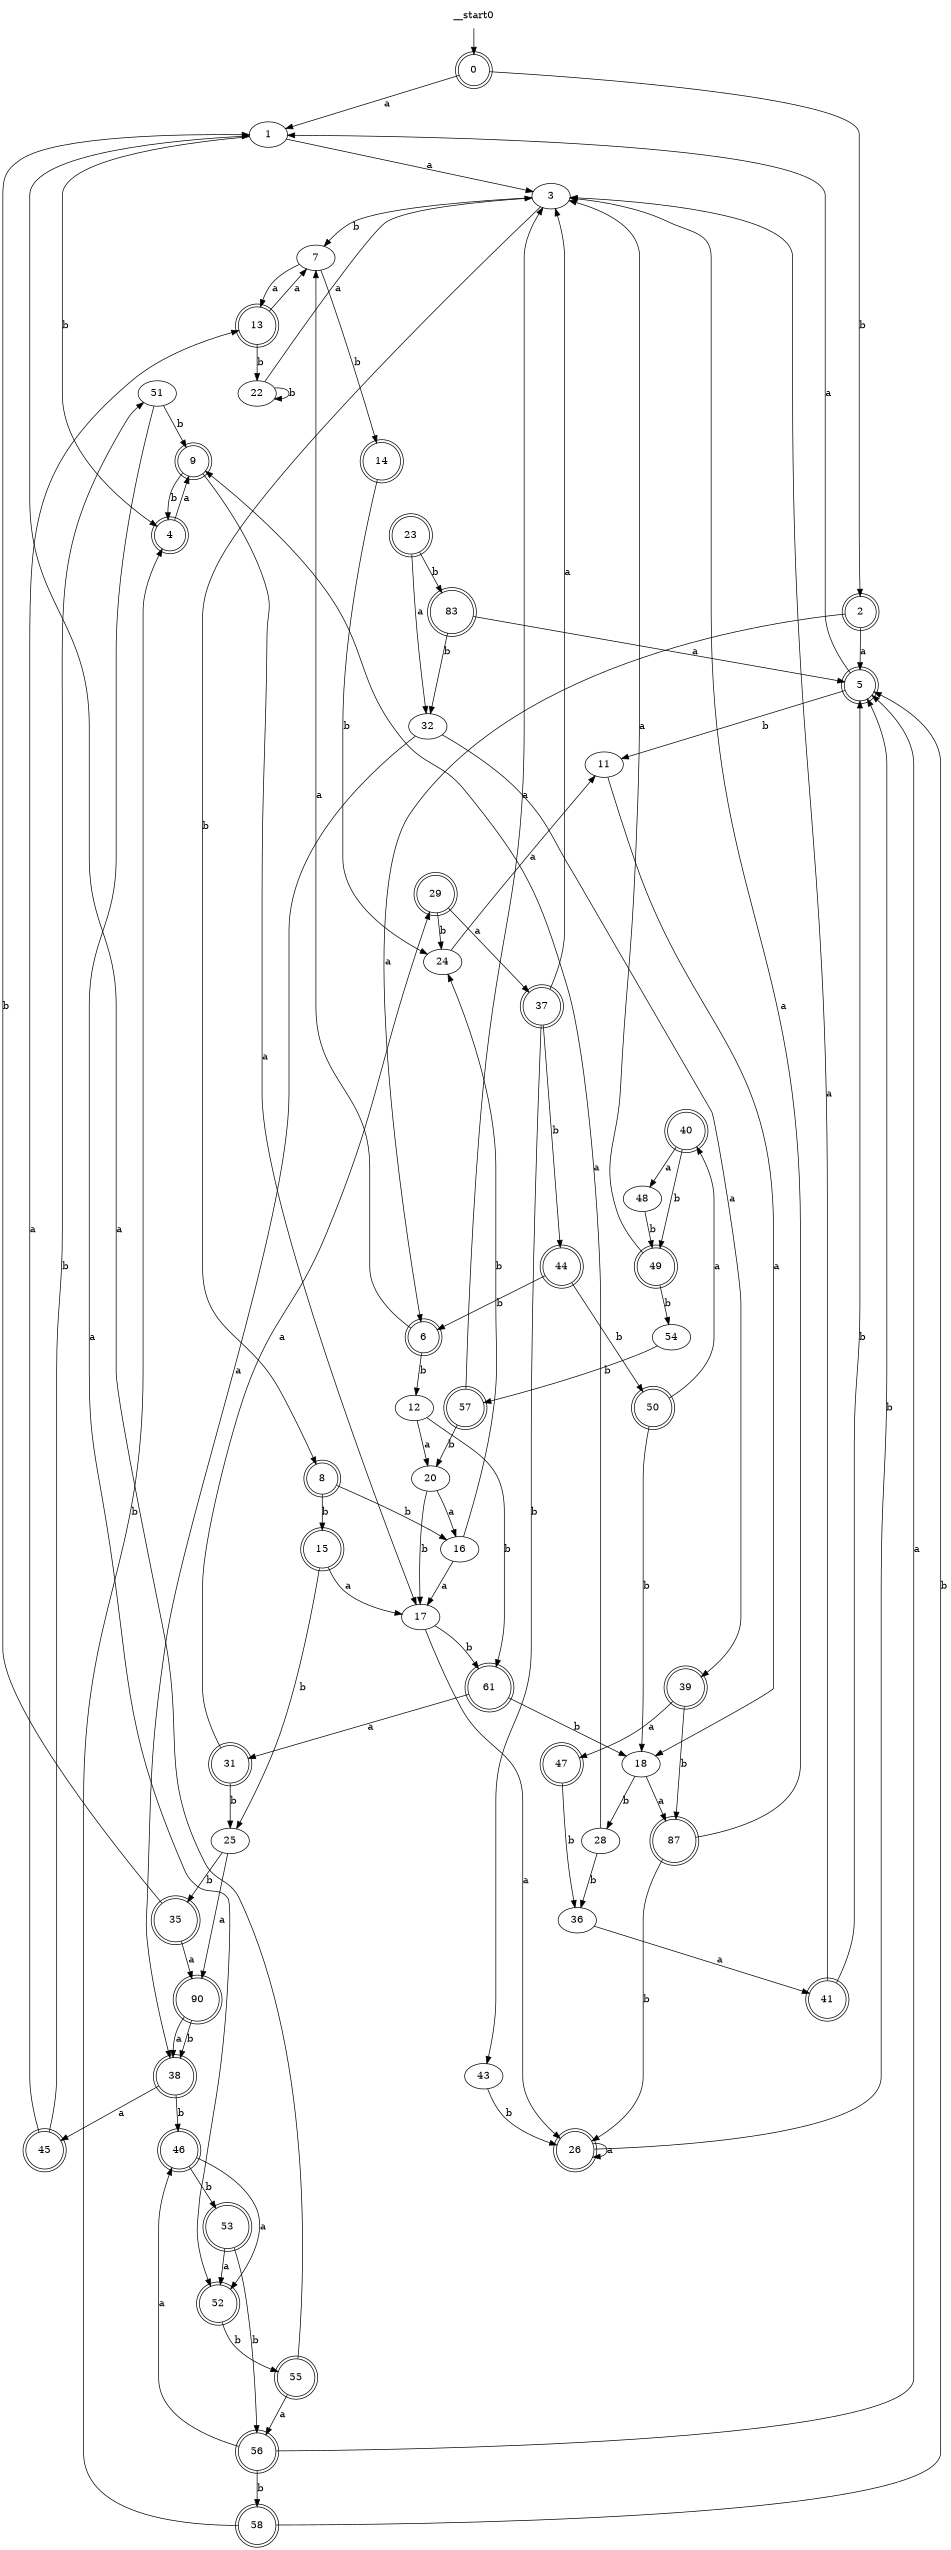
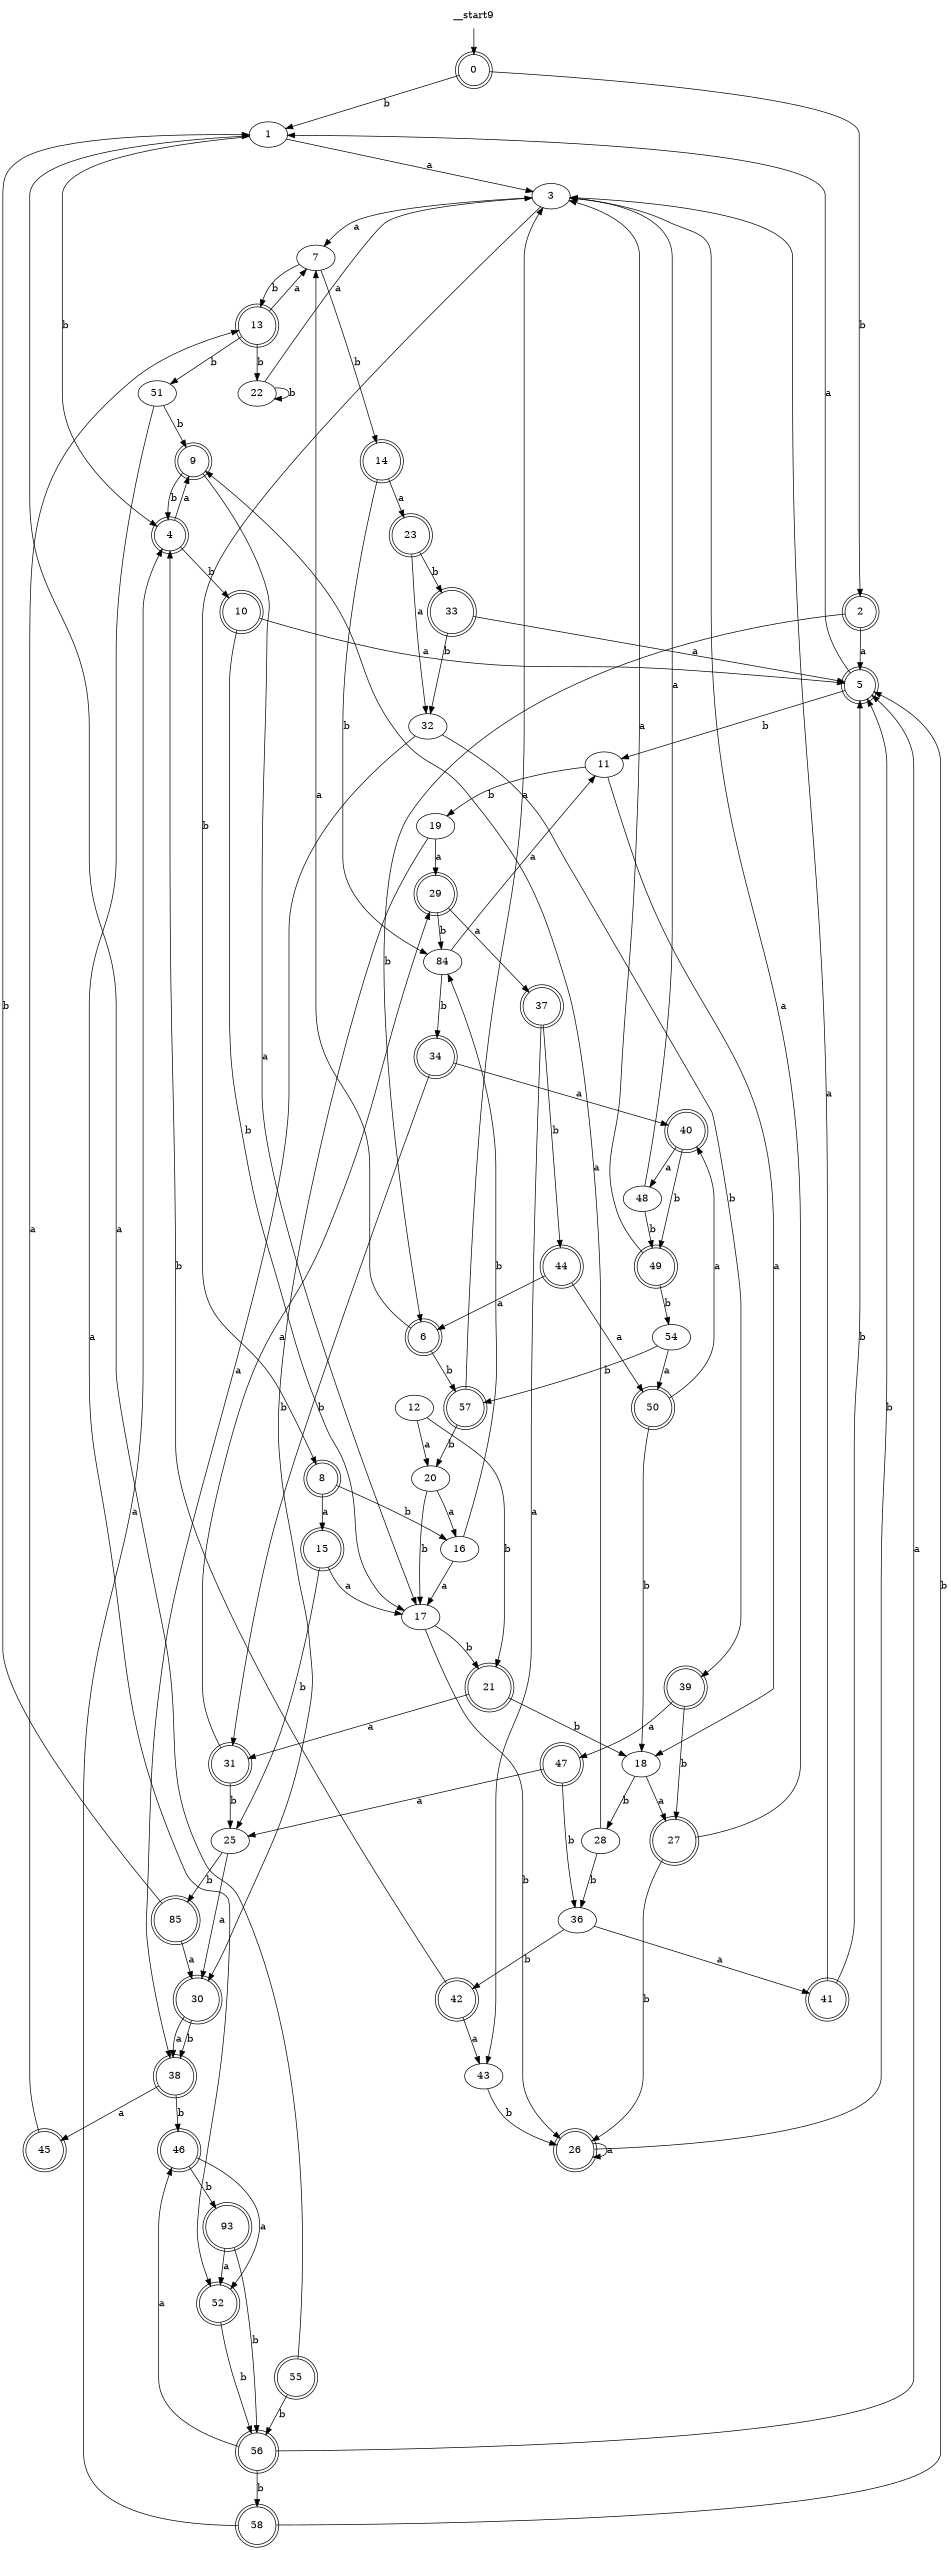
(474, 16) -> (474, 16)
(387, 104) -> (387, 104)
(357, 227) -> (357, 227)
(275, 289) -> (275, 289)
none -> (395, 495)
(565, 603) -> (672, 662)
none -> (242, 612)
(452, 612) -> (452, 612)
none -> (436, 826)
(388, 962) -> (388, 962)
(443, 962) -> (443, 962)
none -> (436, 1057)
(732, 1199) -> (732, 1199)
(62, 1261) -> (209, 358)
(500, 1304) -> (500, 1304)
(619, 1337) -> (619, 1337)
none -> (664, 1366)
(419, 1371) -> (441, 1368)
(135, 1512) -> (135, 1512)
(325, 1512) -> (325, 1512)
(534, 1512) -> (534, 1512)
(489, 1688) -> (489, 1688)
none -> (399, 1802)
(674, 1841) -> (674, 1841)
(526, 1881) -> (526, 1881)
(176, 1920) -> (176, 1920)
(198, 2000) -> (198, 2000)
none -> (457, 2000)
(227, 2227) -> (227, 2227)
(241, 2352) -> (233, 2375)
(283, 2415) -> (283, 2415)
